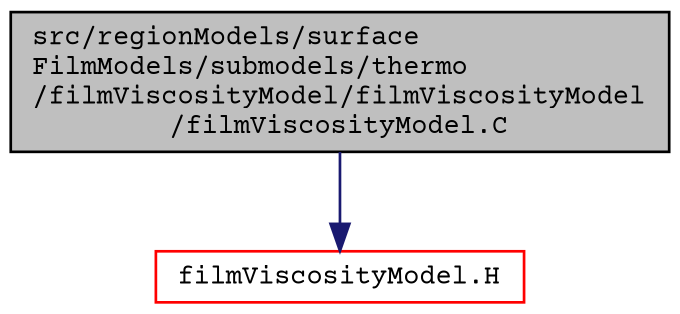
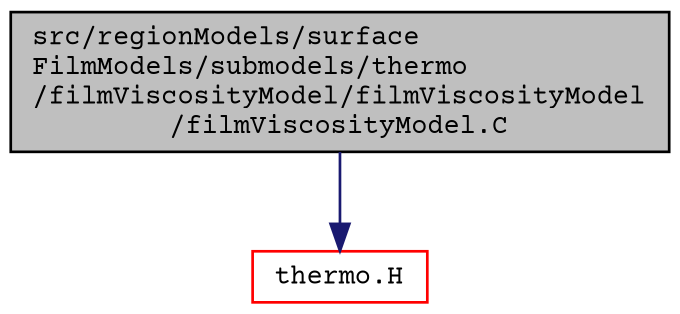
(340, 277) -> (340, 277)
